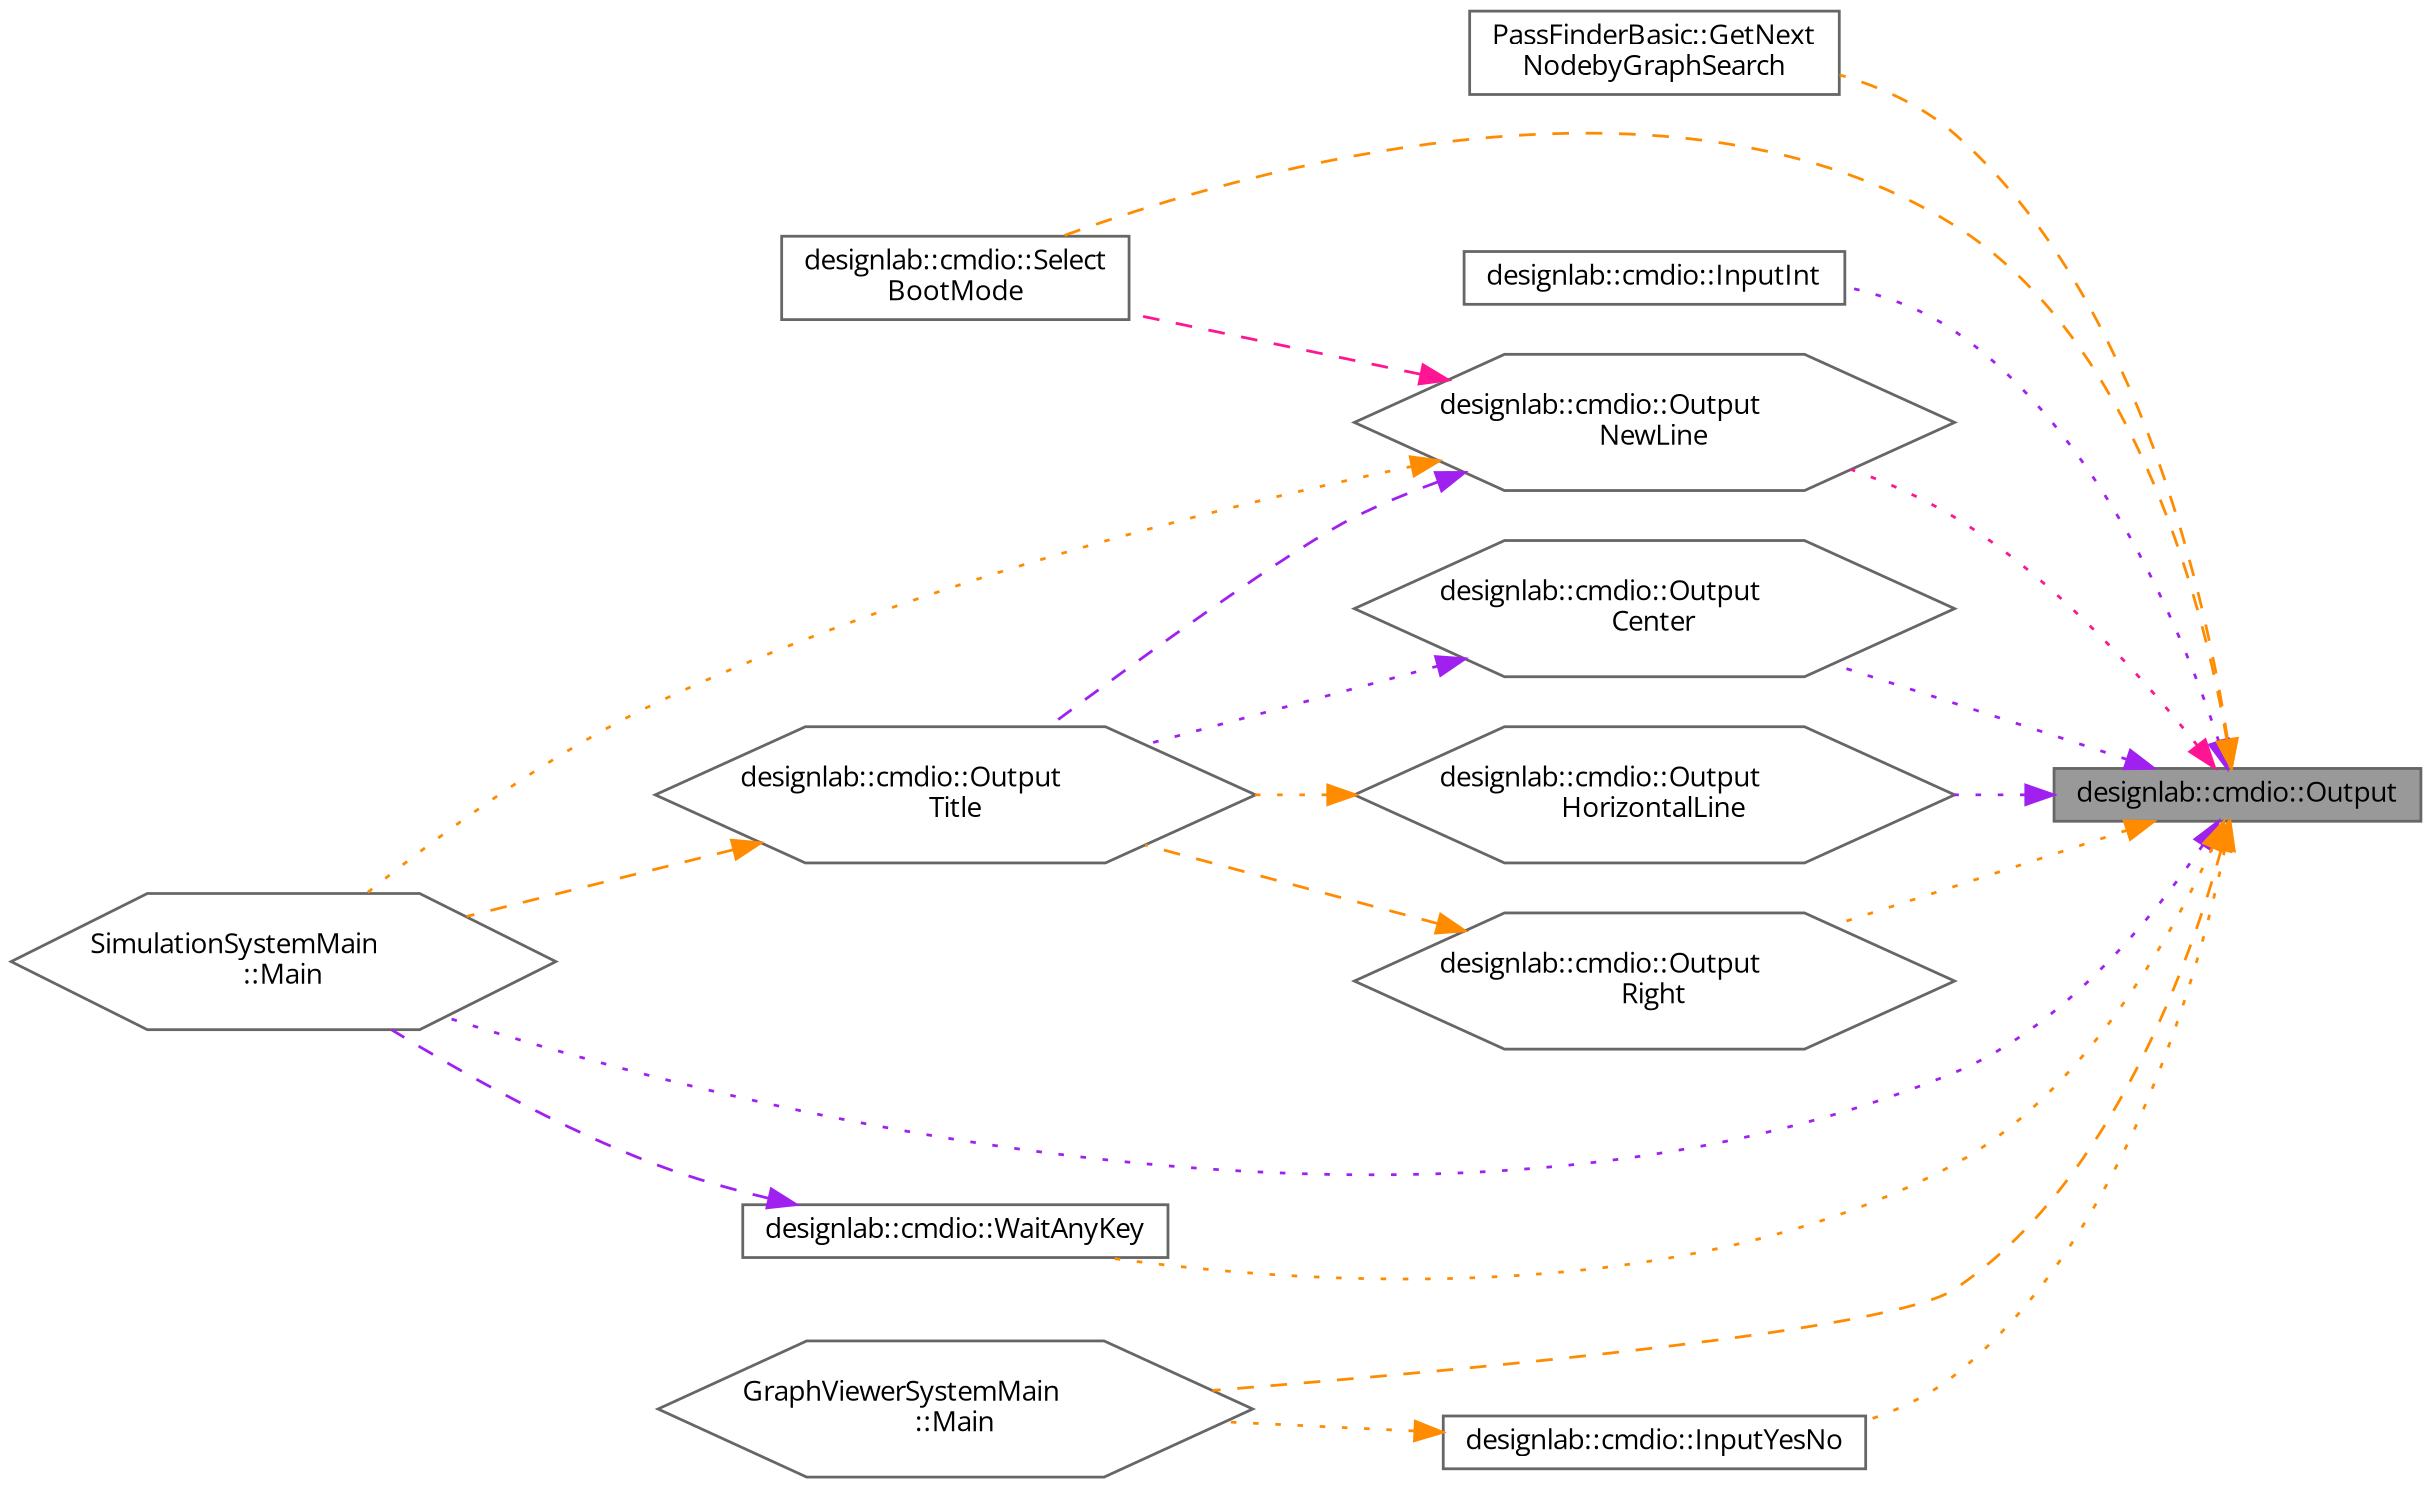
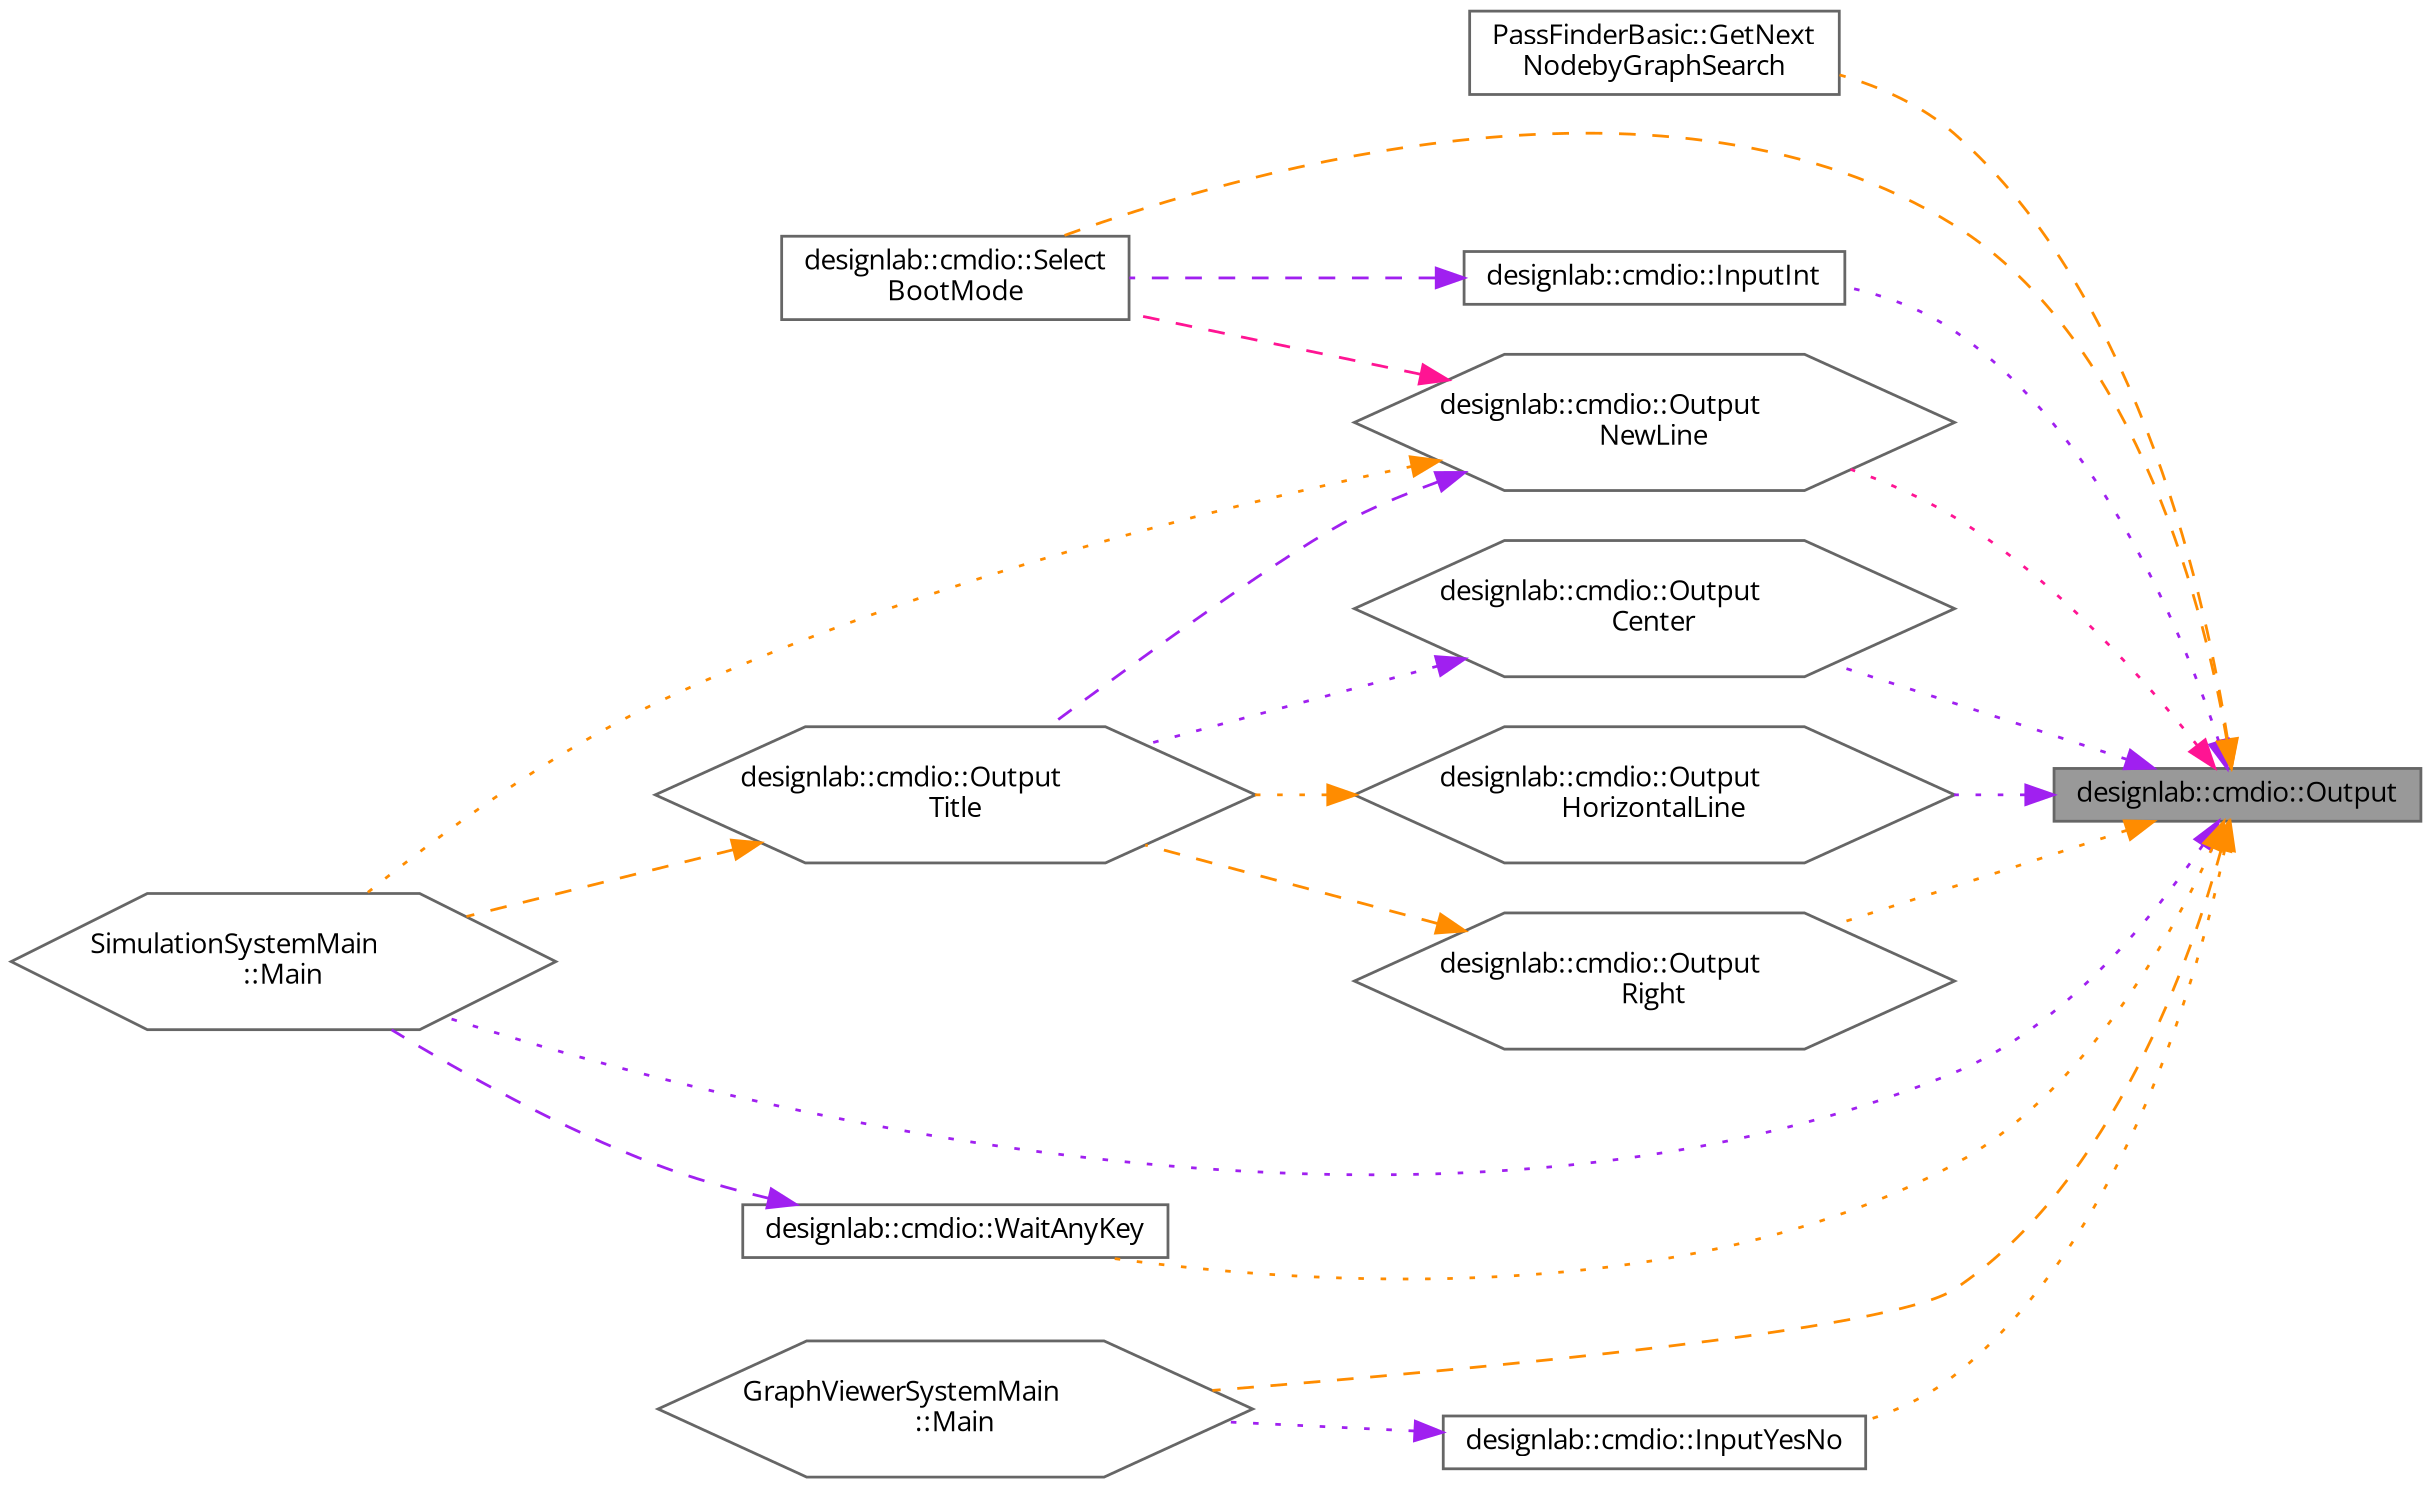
none -> (1282, 278)
(1319, 1426) -> (1319, 1426)
